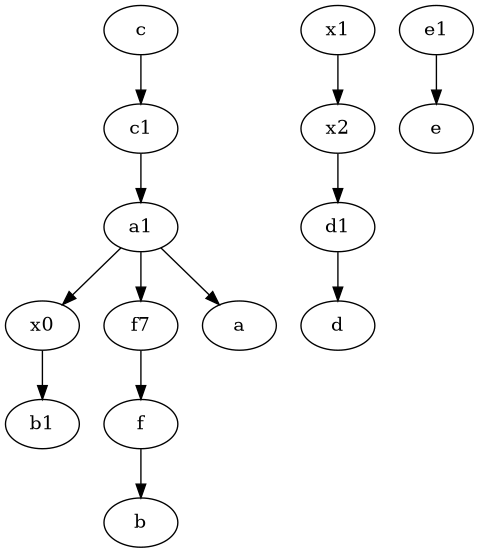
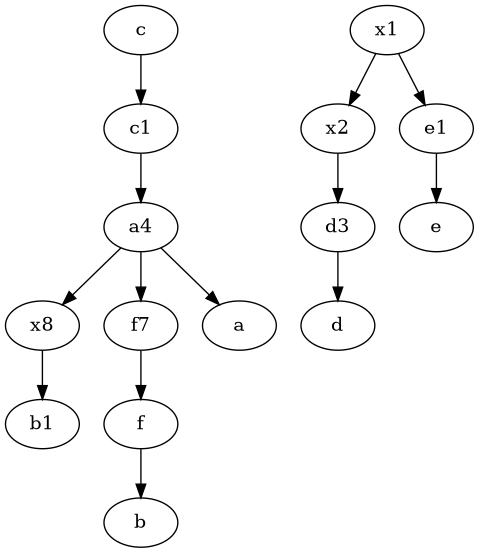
none -> (409, 73)
(141, 227) -> (141, 227)
(338, 227) -> (338, 227)
(42, 326) -> (42, 326)
